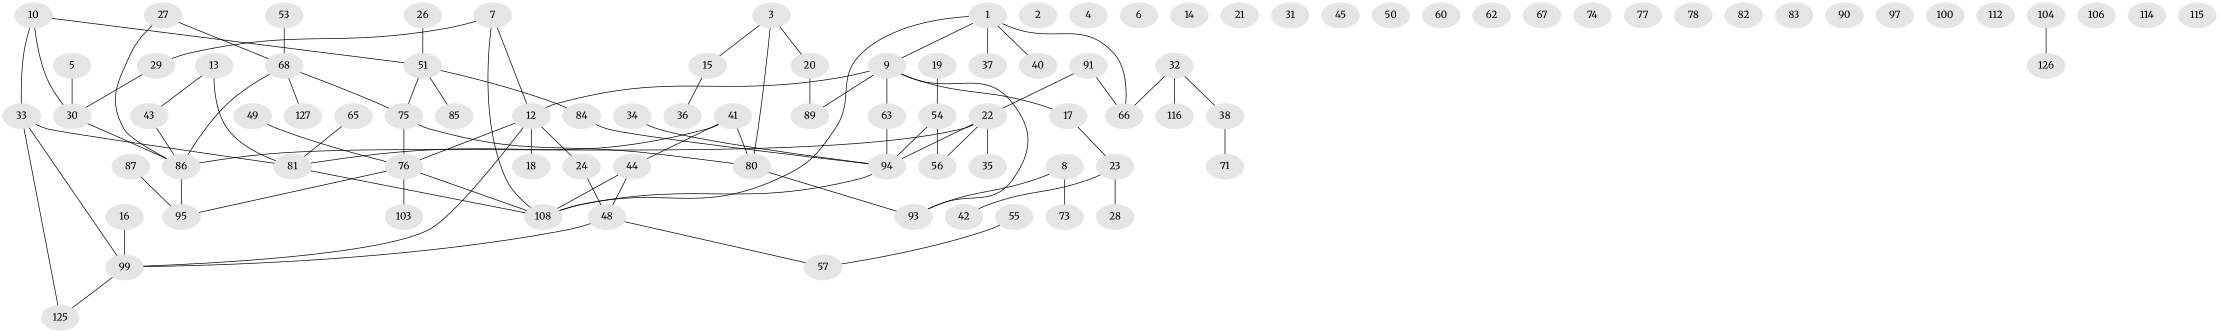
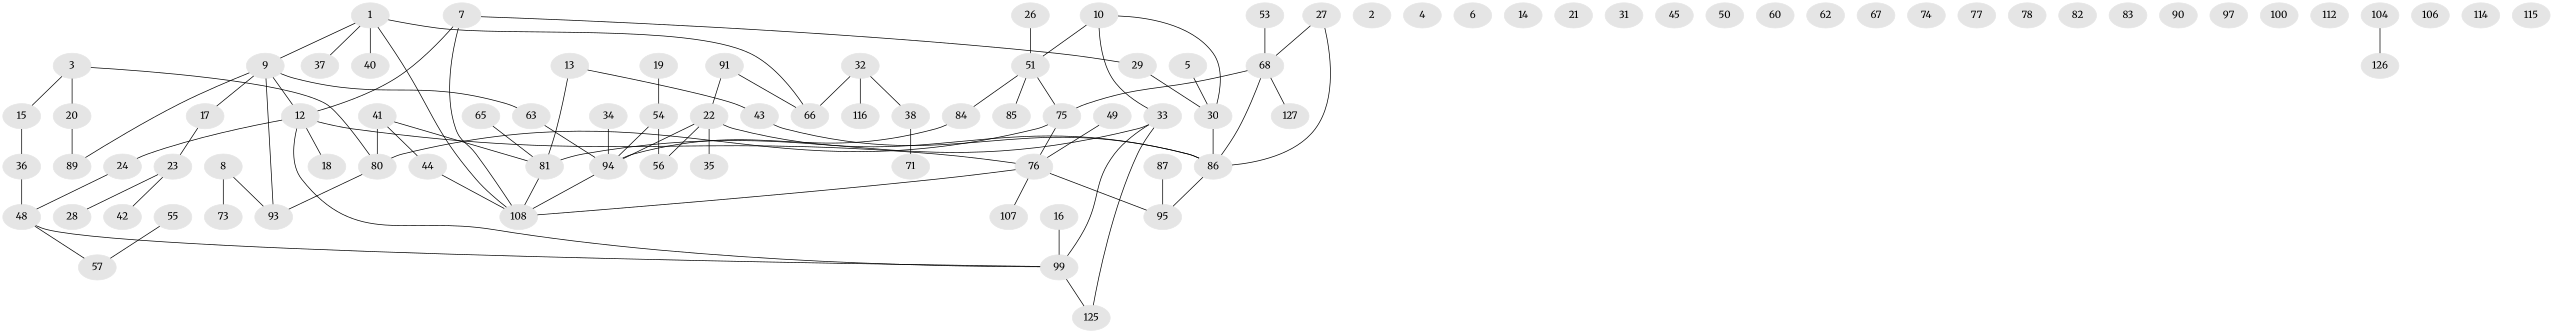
(619, 192) -> (22, 192)
(404, 217) -> (1009, 217)
